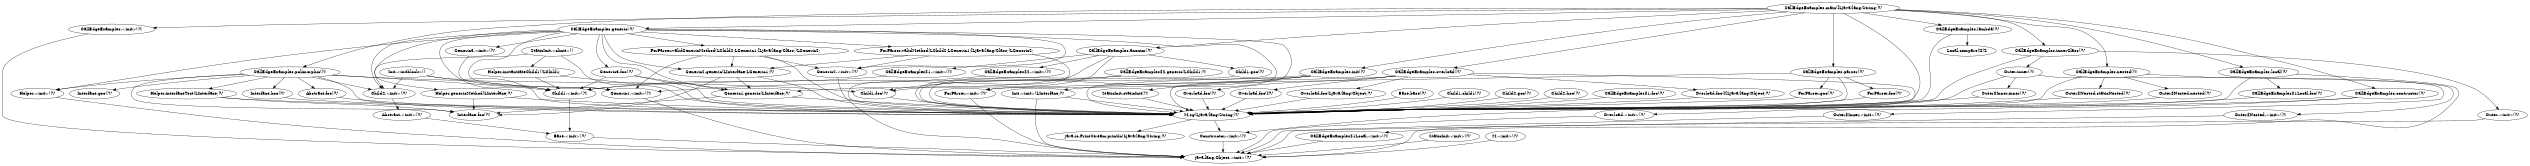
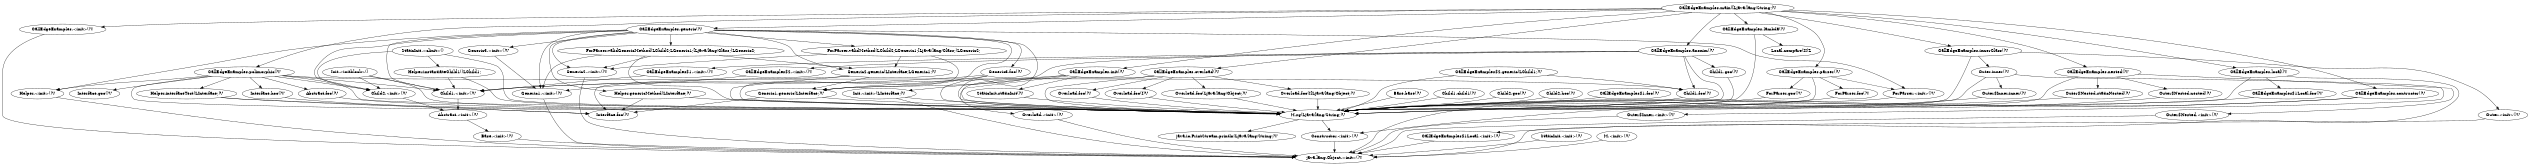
(1645, 108) -> (1571, 106)
(570, 114) -> (458, 103)
